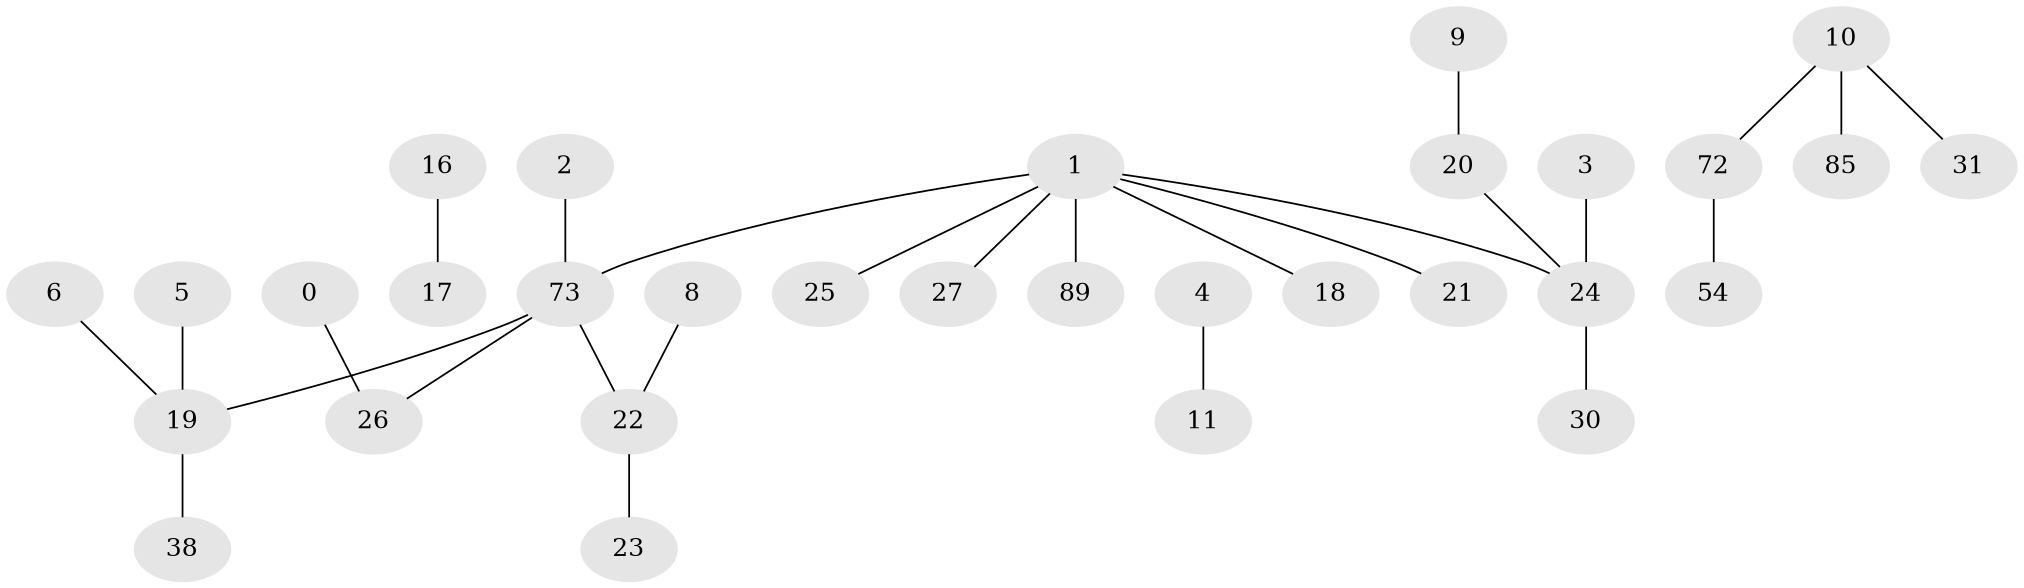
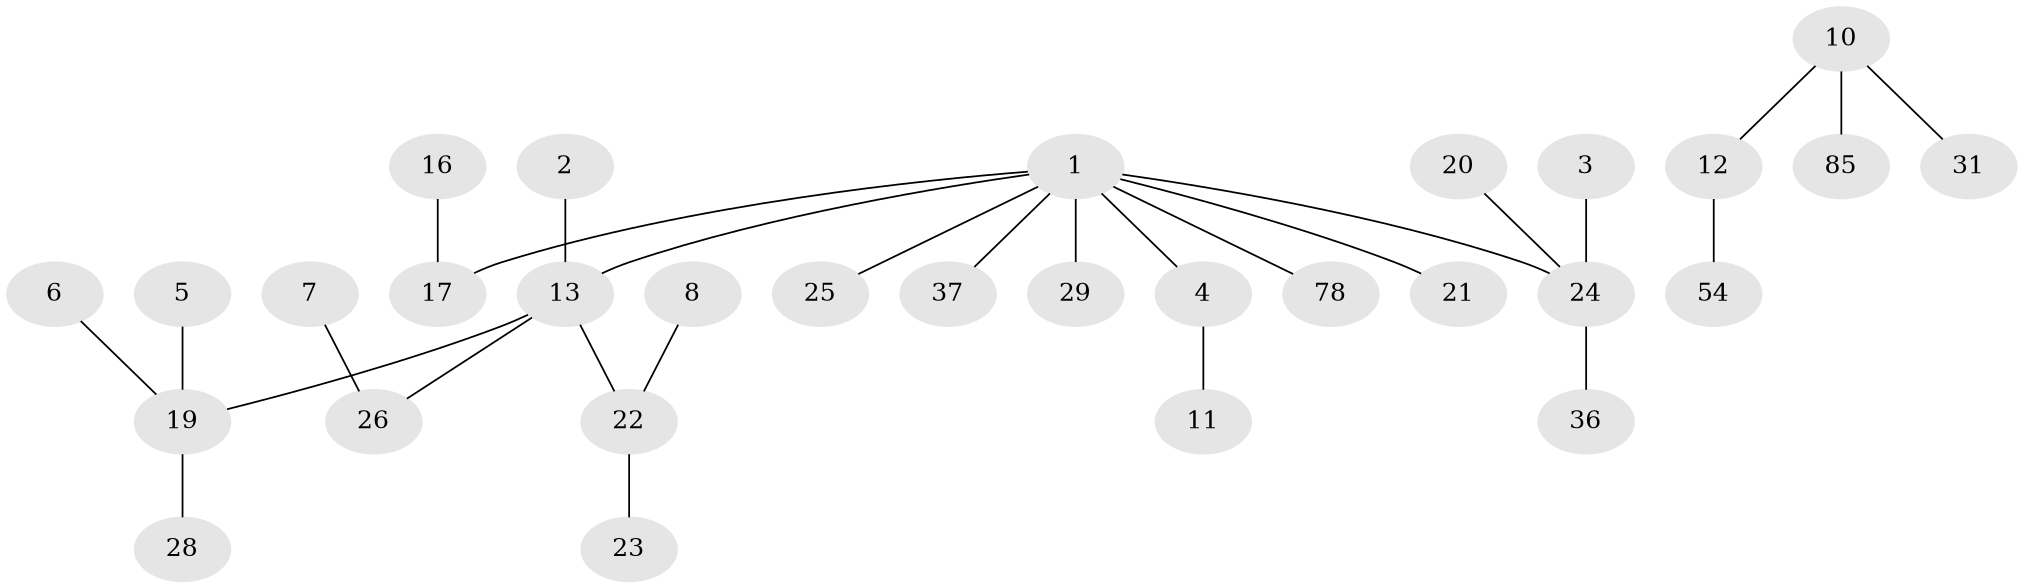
(1459, 39) -> none
(1714, 167) -> (1714, 167)
none -> (748, 206)
none -> (1139, 230)
(310, 294) -> (310, 294)
(565, 294) -> (565, 294)
(948, 294) -> (948, 294)
(1076, 294) -> (1076, 294)
(1331, 294) -> (1331, 294)
(1586, 422) -> (1586, 422)
(183, 549) -> (183, 549)
